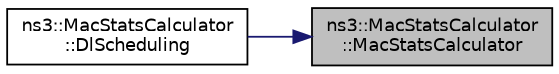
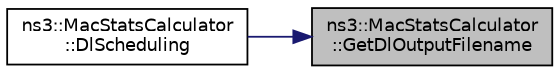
(432, 37) -> (432, 37)
